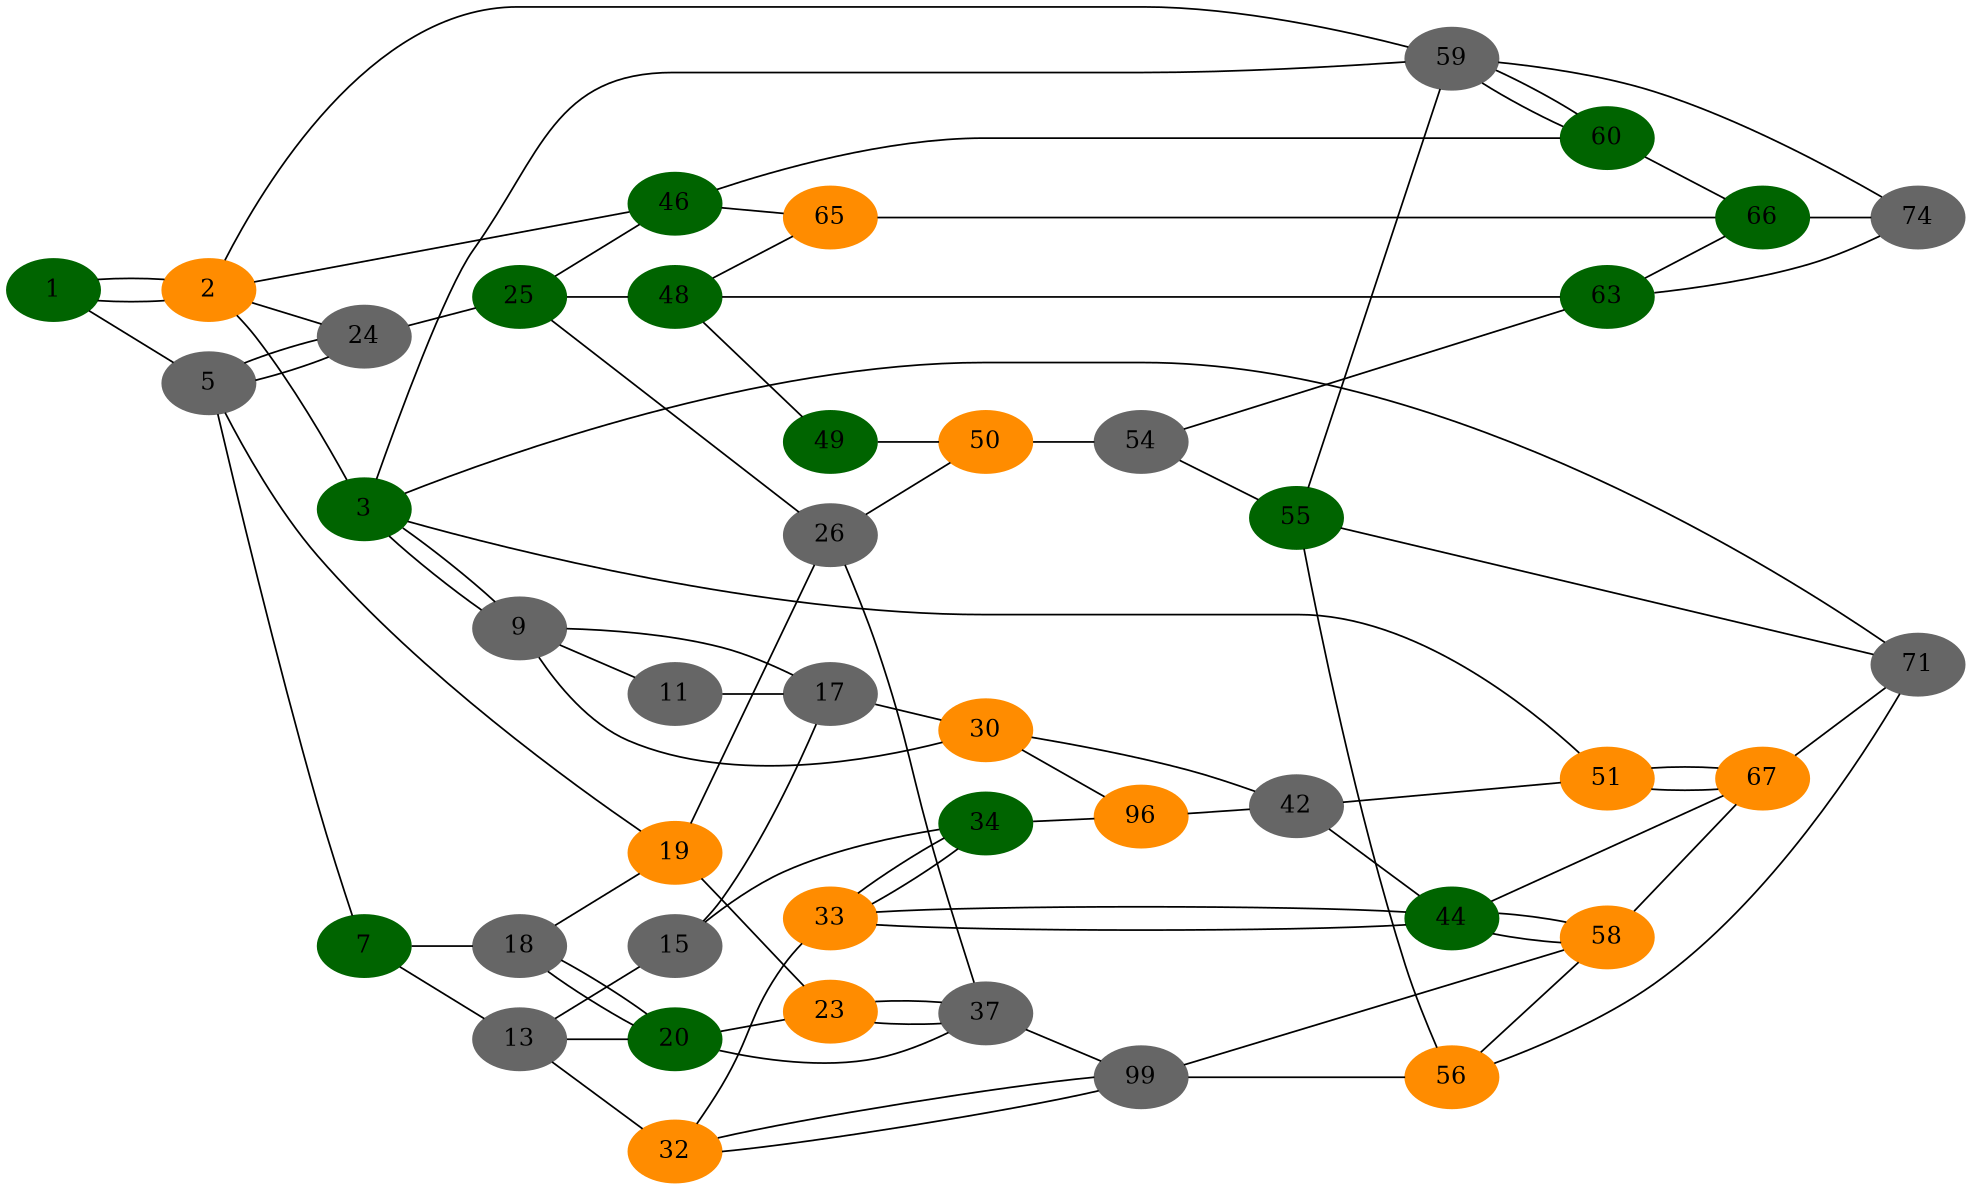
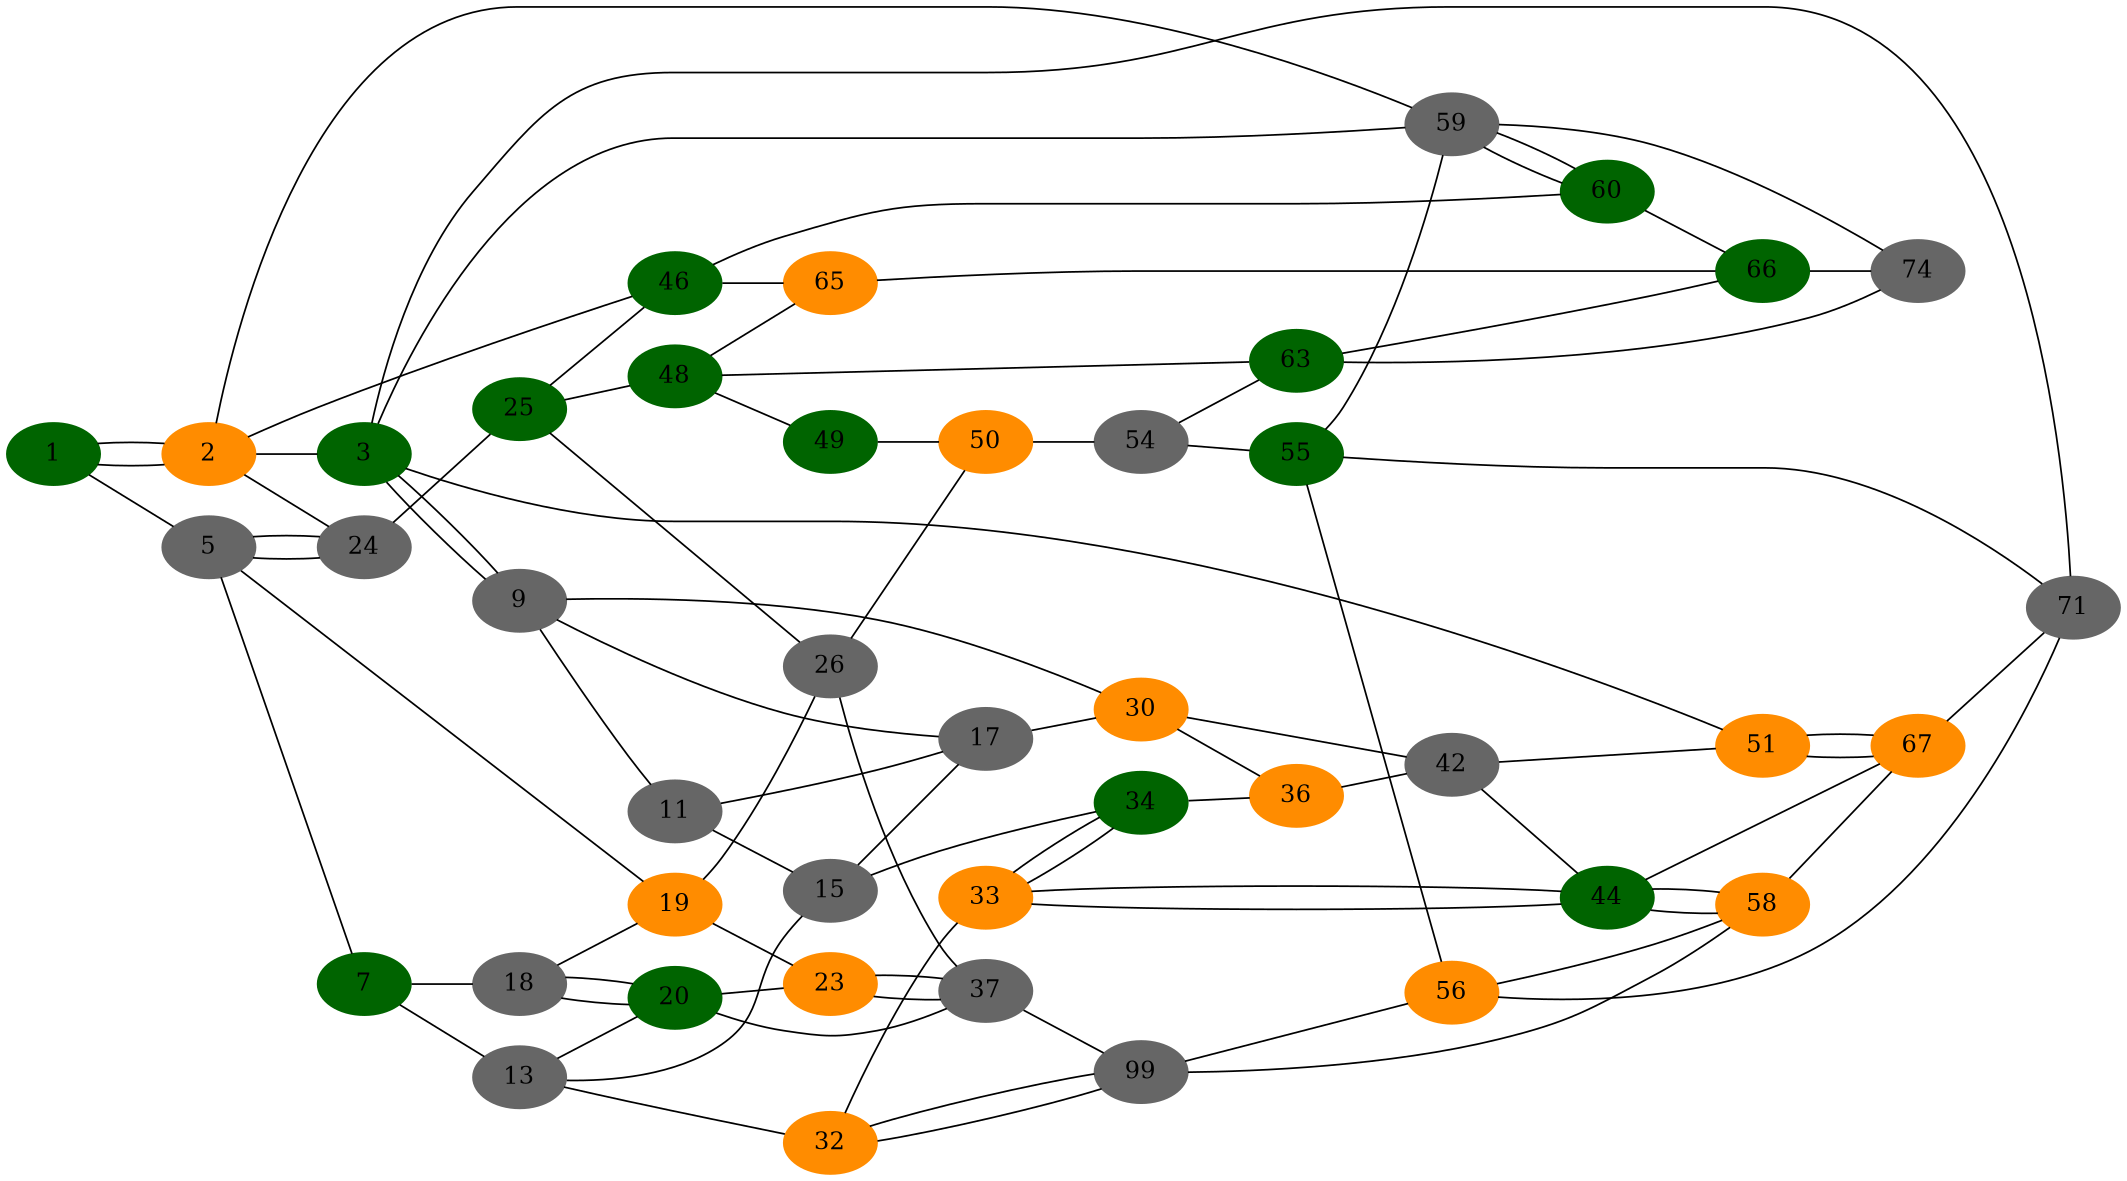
(1141, 817) -> (1297, 796)
none -> (753, 851)
